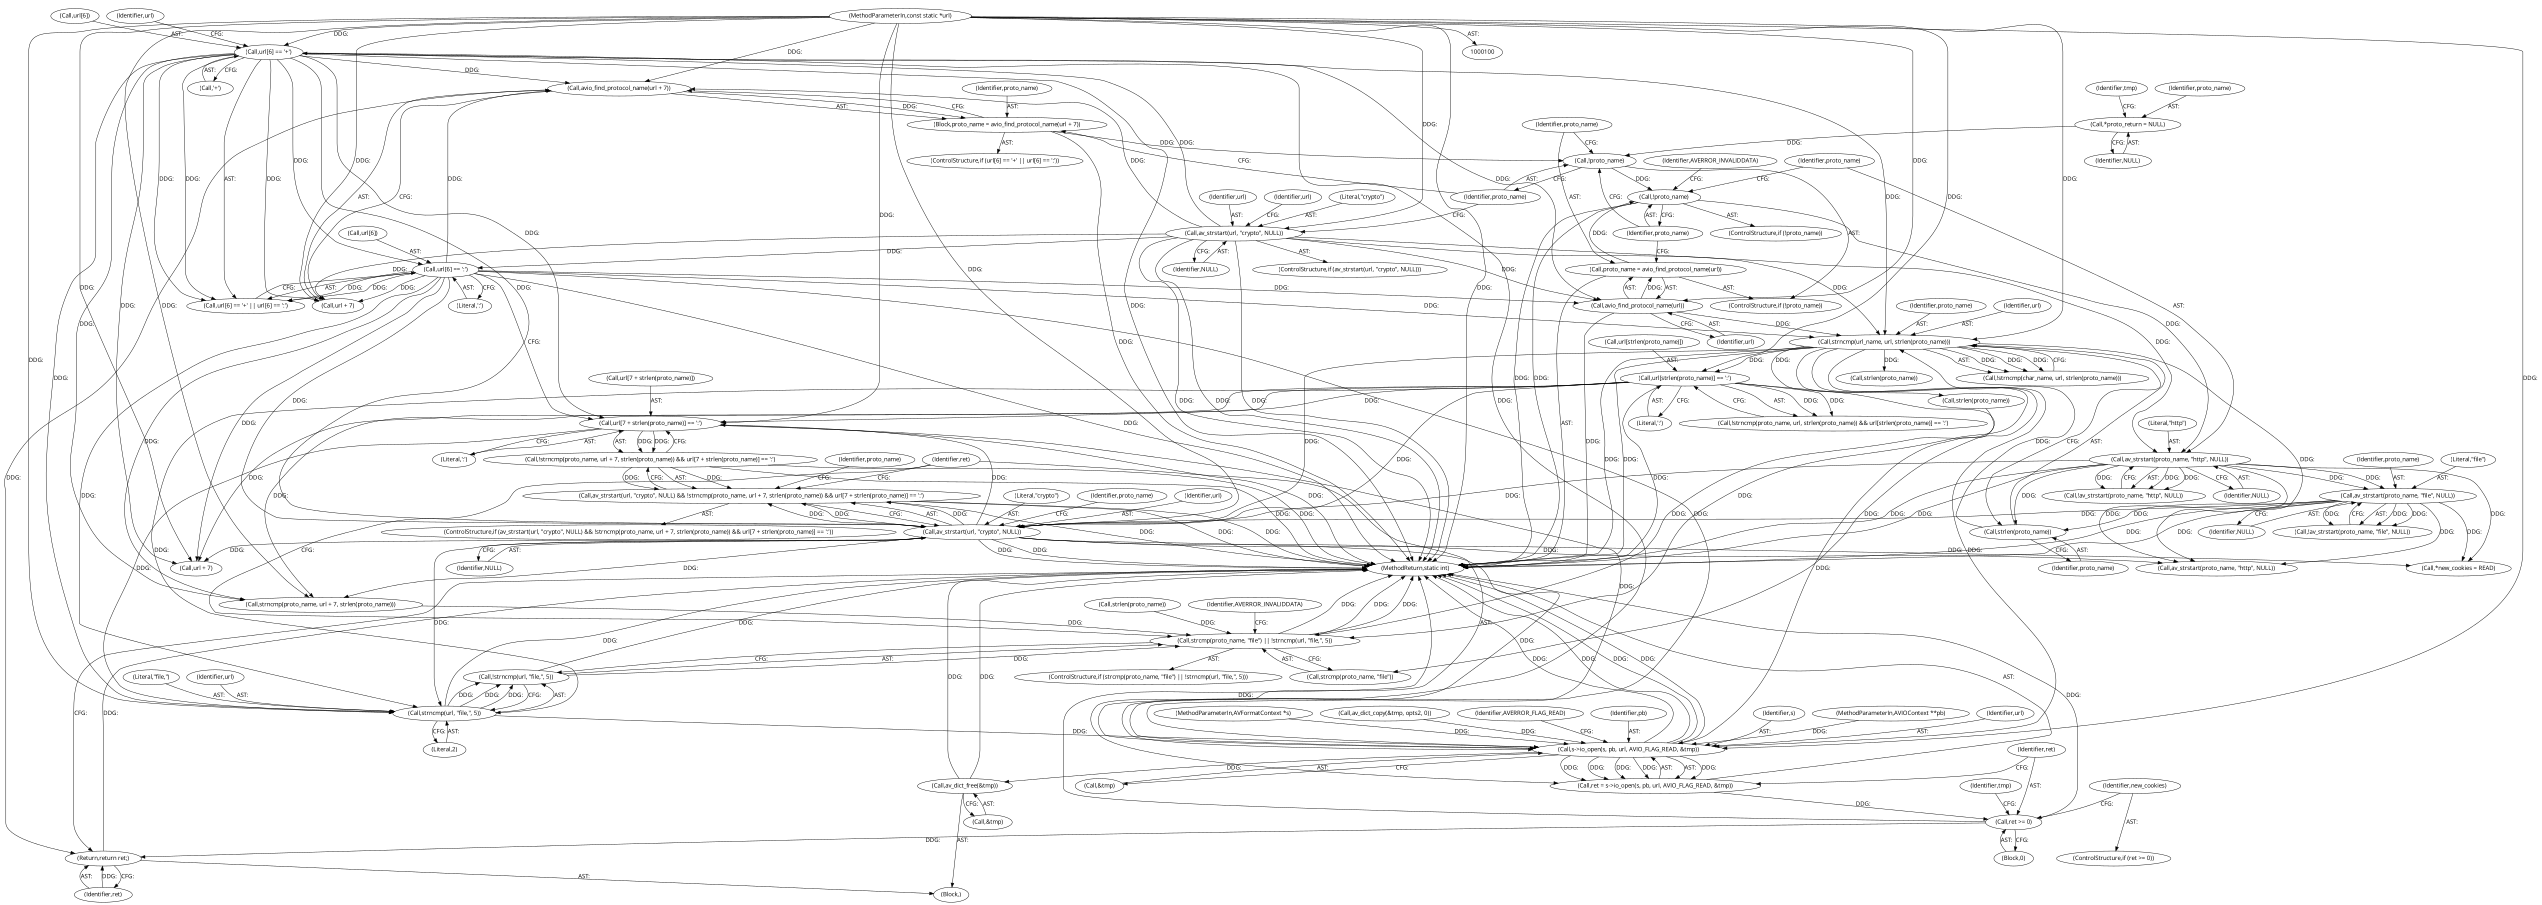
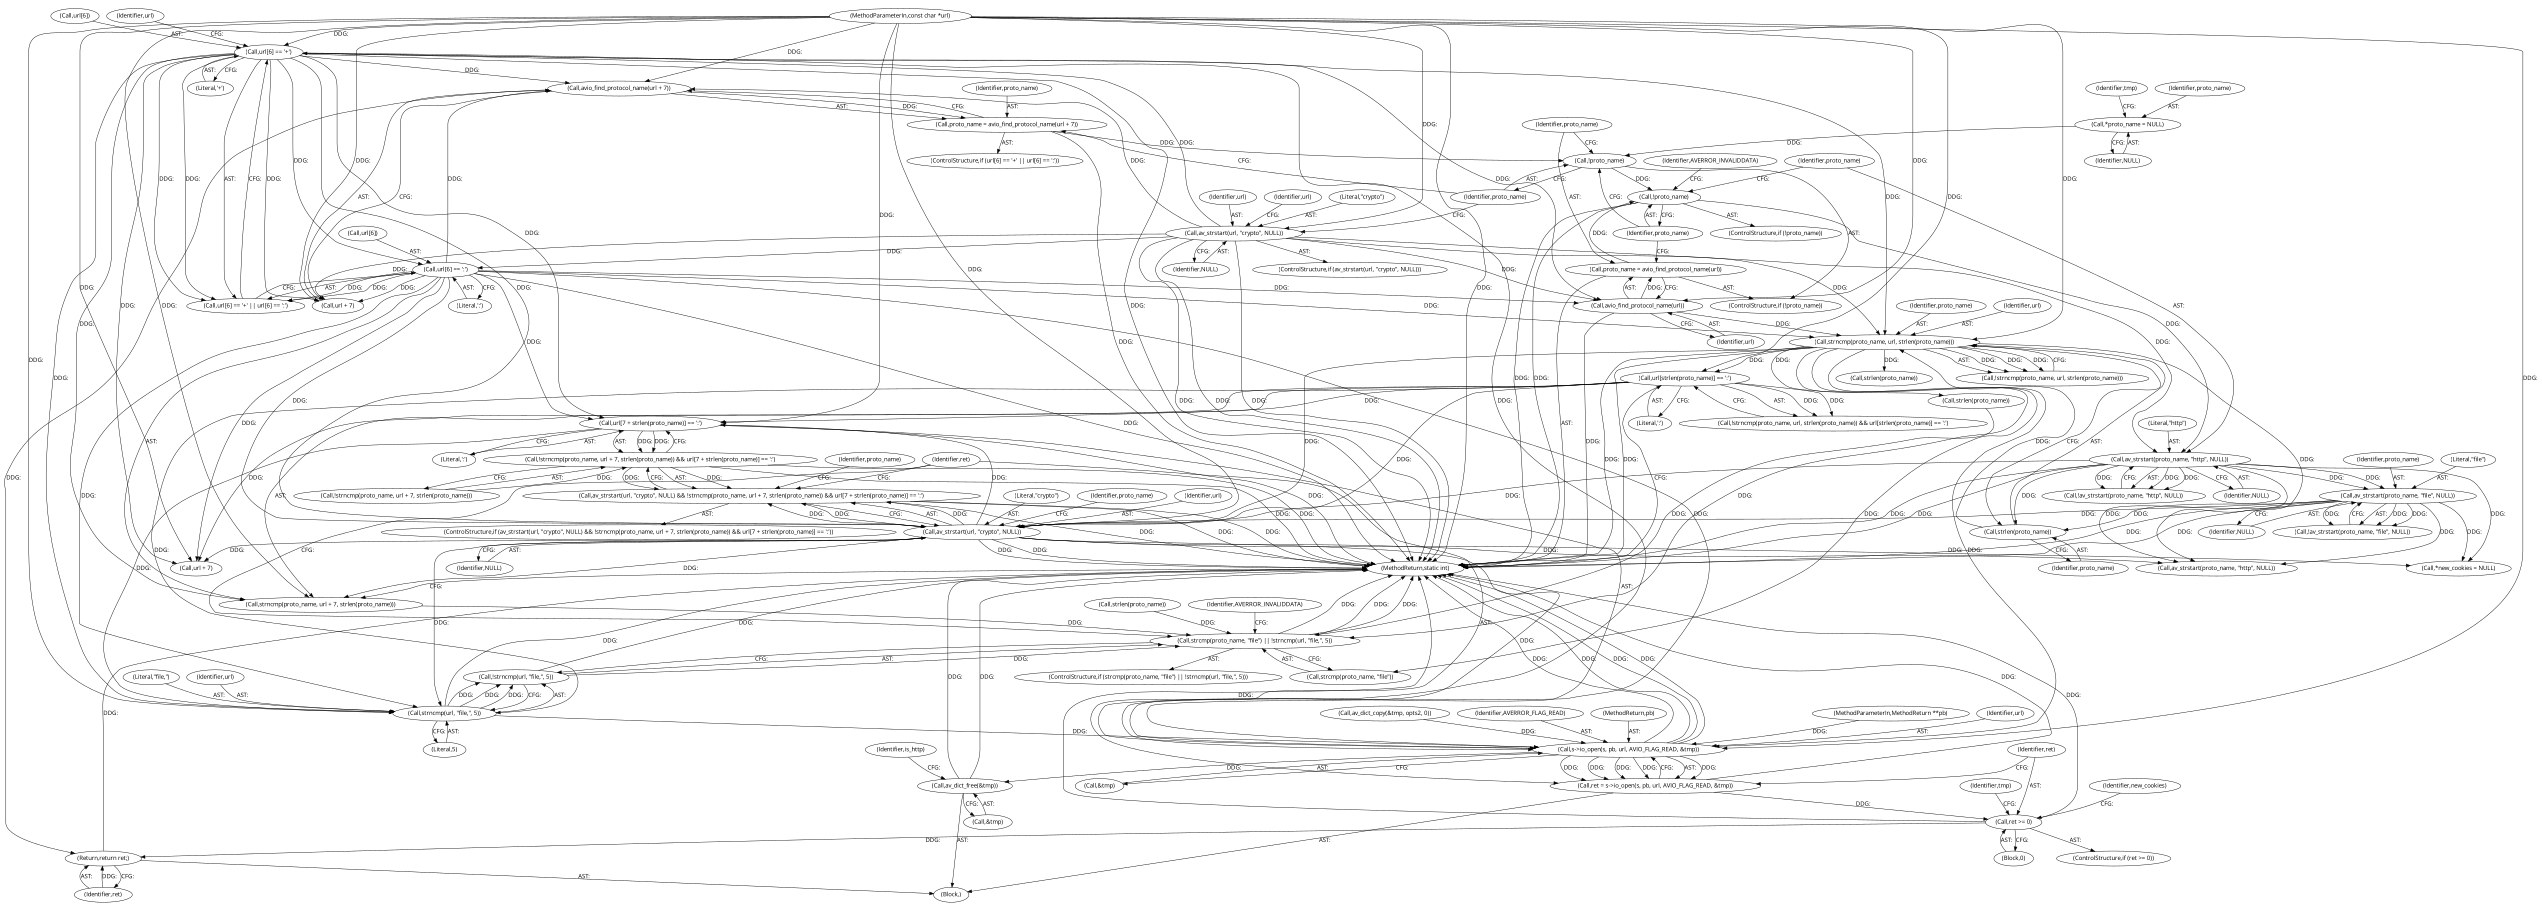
(900, 16) -> (900, 16)
(1482, 52) -> none
(210, 89) -> (210, 89)
(1007, 125) -> (1007, 125)
(2128, 125) -> (2128, 125)
none -> (248, 181)
(1672, 288) -> (1672, 288)
(535, 342) -> (535, 342)
(1644, 342) -> none
(1885, 342) -> (1885, 342)
(651, 379) -> none
(2052, 379) -> (2052, 379)
(152, 442) -> (152, 442)
(1904, 460) -> none
(1662, 478) -> (1662, 478)
(282, 496) -> (282, 496)
none -> (397, 496)
(2459, 569) -> (2459, 569)
(623, 579) -> (865, 572)
(1628, 587) -> (1628, 587)
(2010, 677) -> (2010, 677)
(1233, 714) -> none
(1629, 714) -> (1629, 714)
(1779, 714) -> none
(1891, 714) -> (1891, 714)
(1587, 732) -> (1587, 732)
(445, 750) -> (445, 750)
none -> (901, 750)
(1668, 768) -> (1668, 768)
(2125, 820) -> (2060, 839)
none -> (1292, 842)
